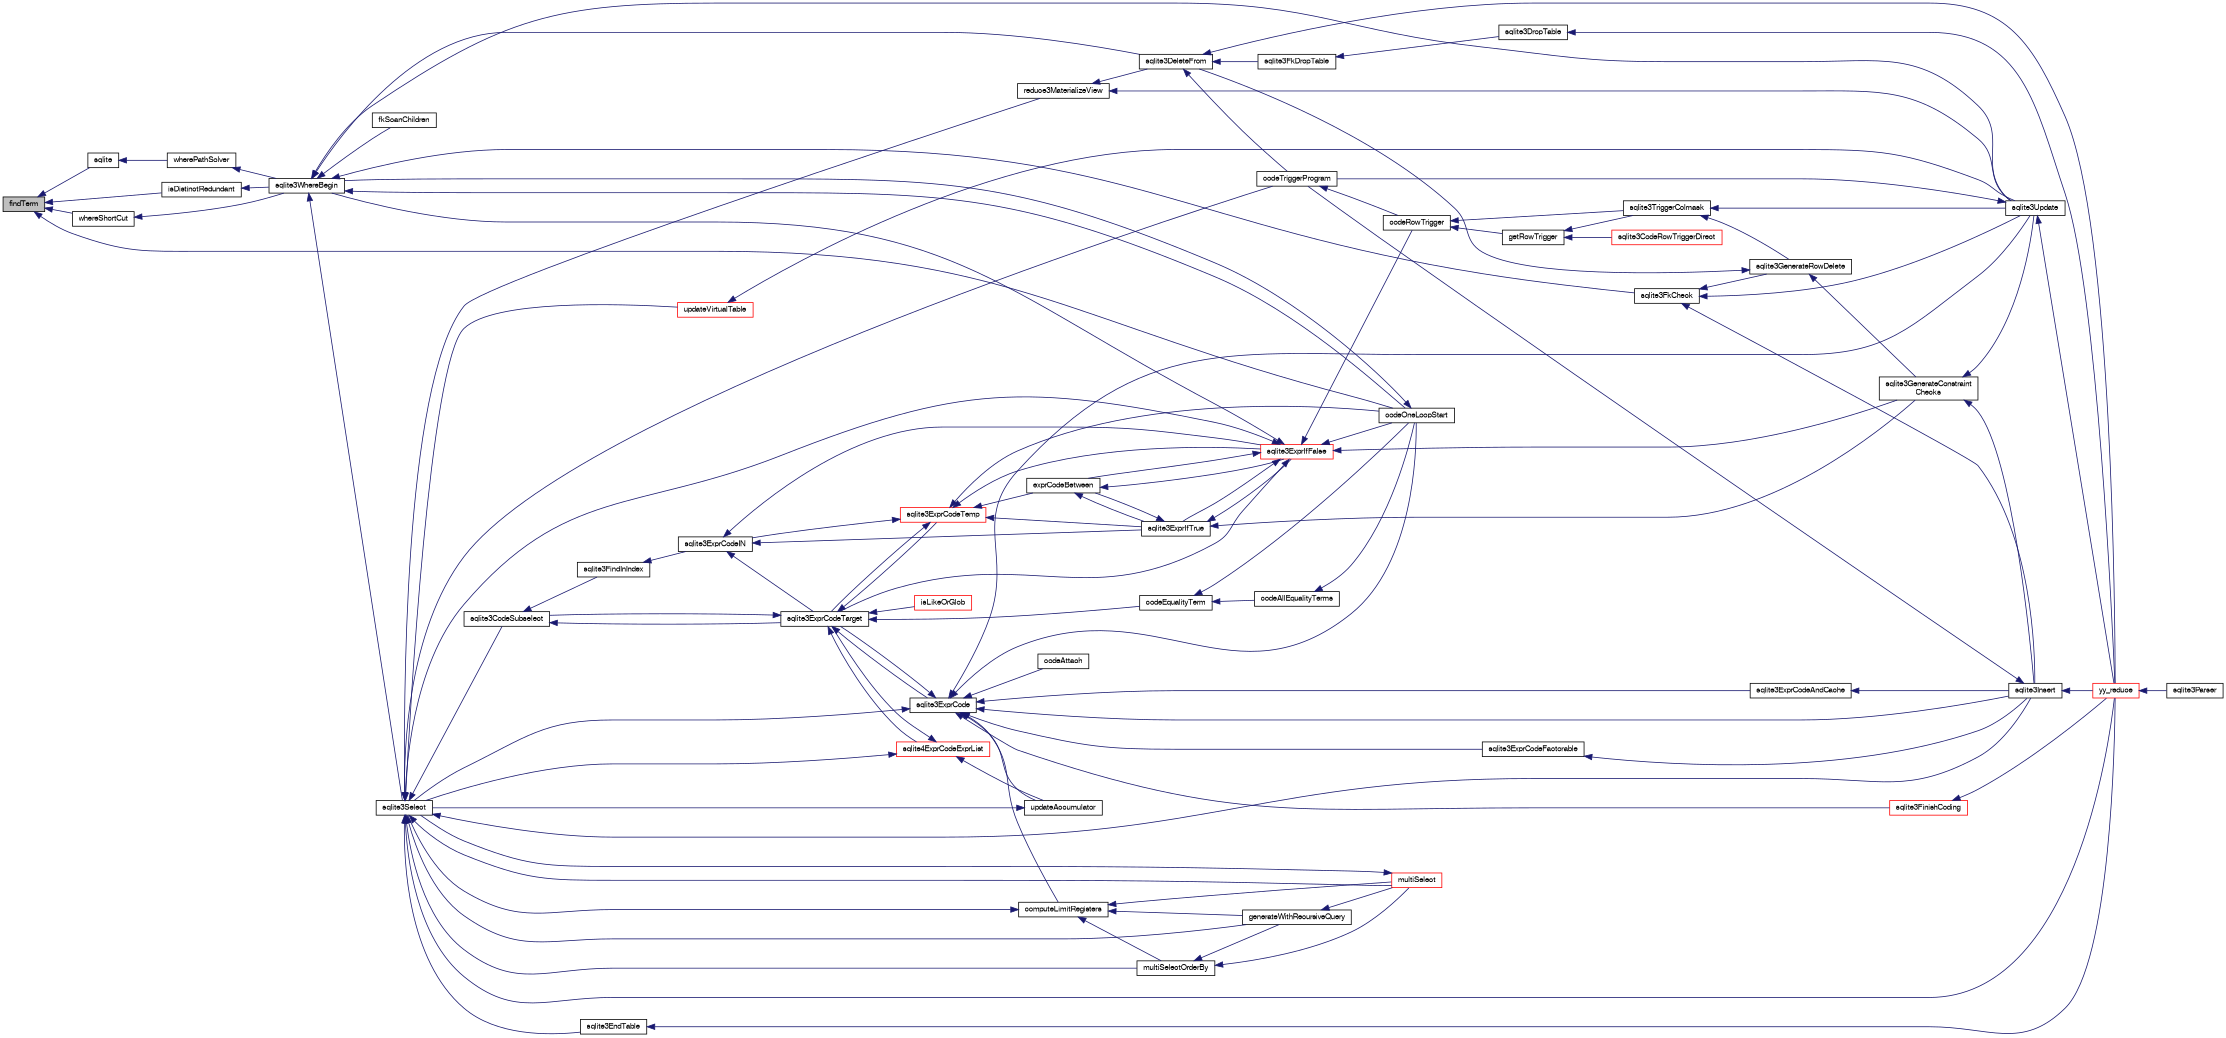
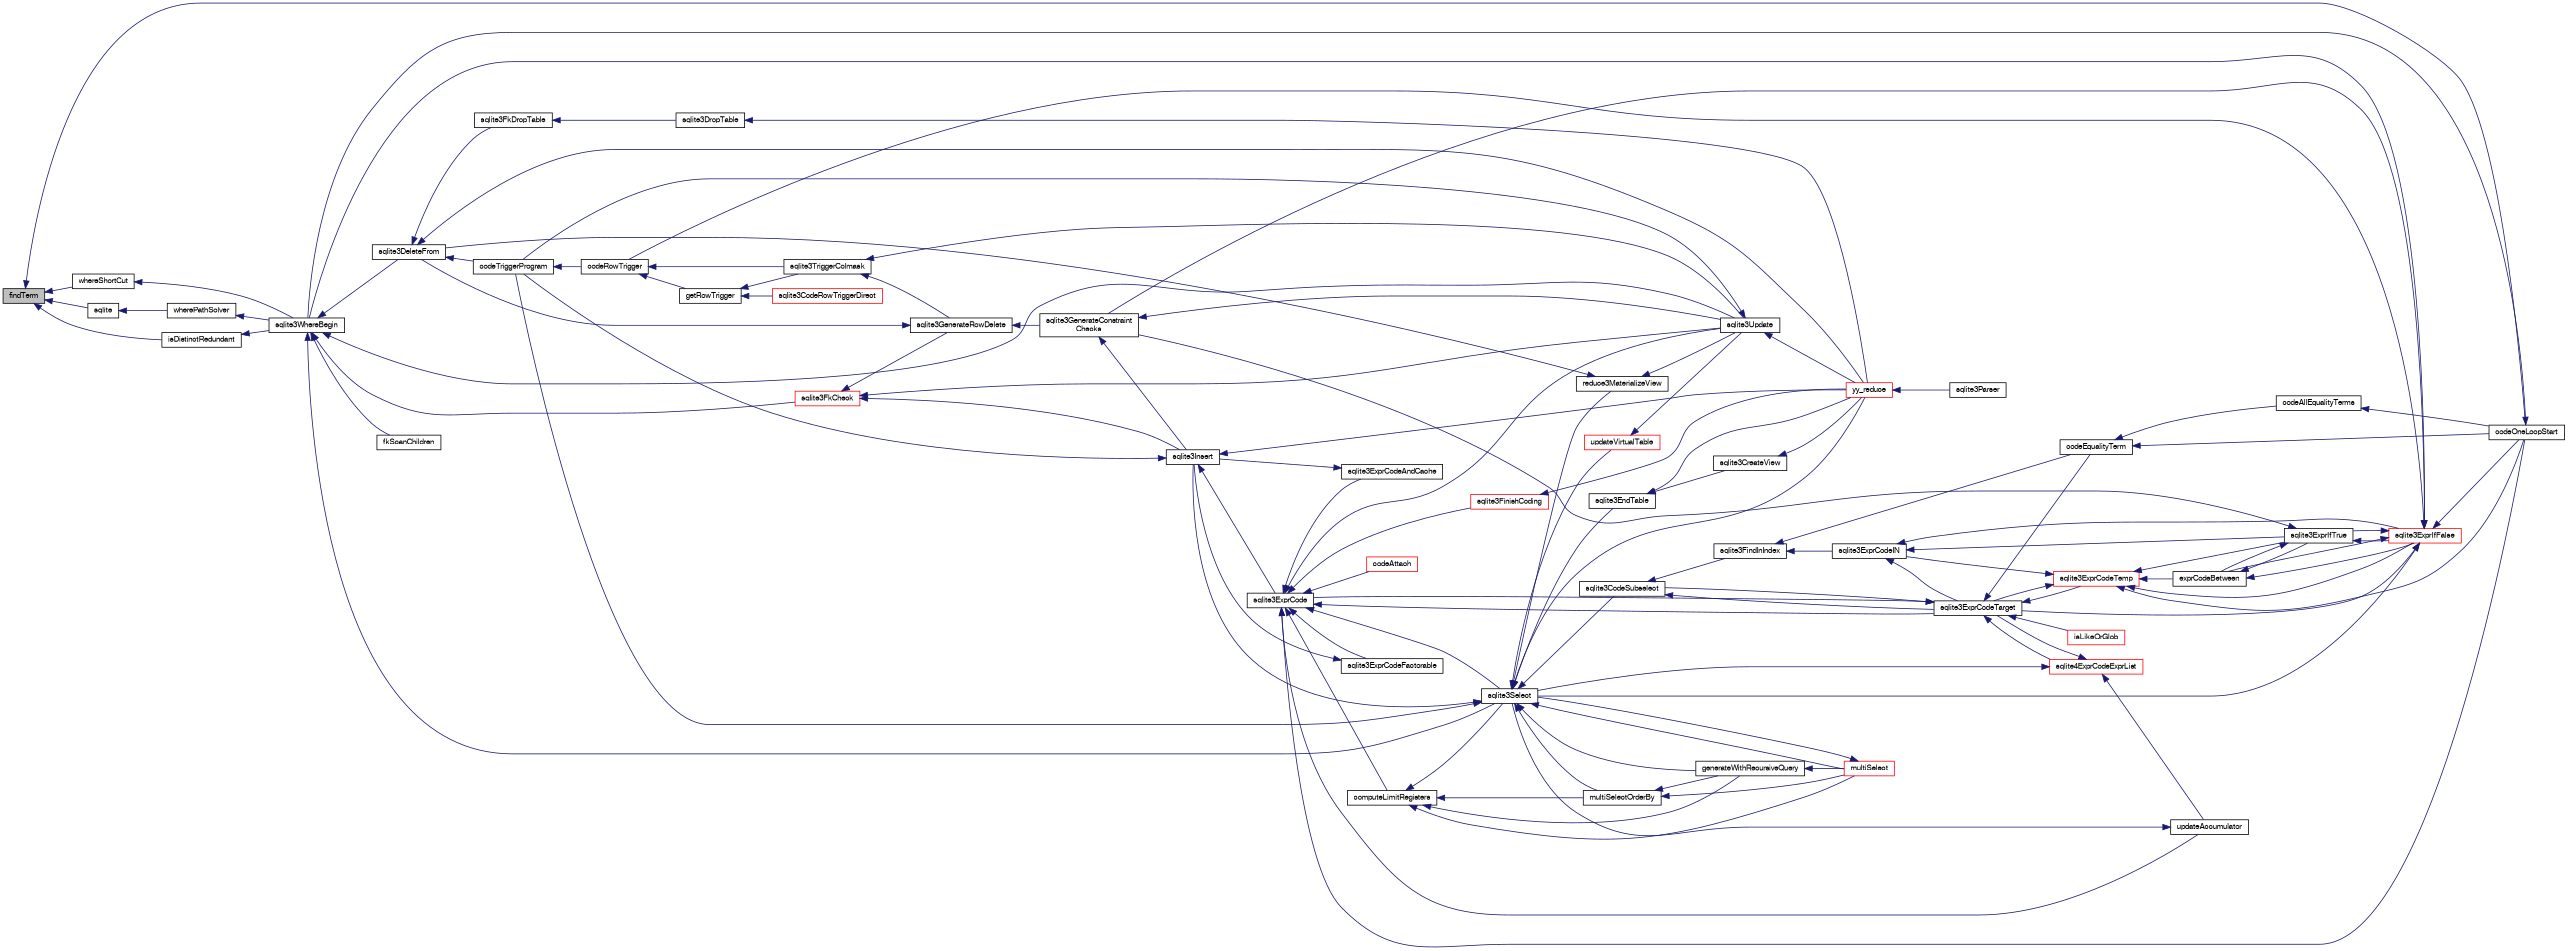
(906, 196) -> none
(1667, 296) -> (827, 398)
none -> (1750, 463)
none -> (1927, 498)
(1063, 661) -> (1392, 564)
(1497, 720) -> (1239, 532)
